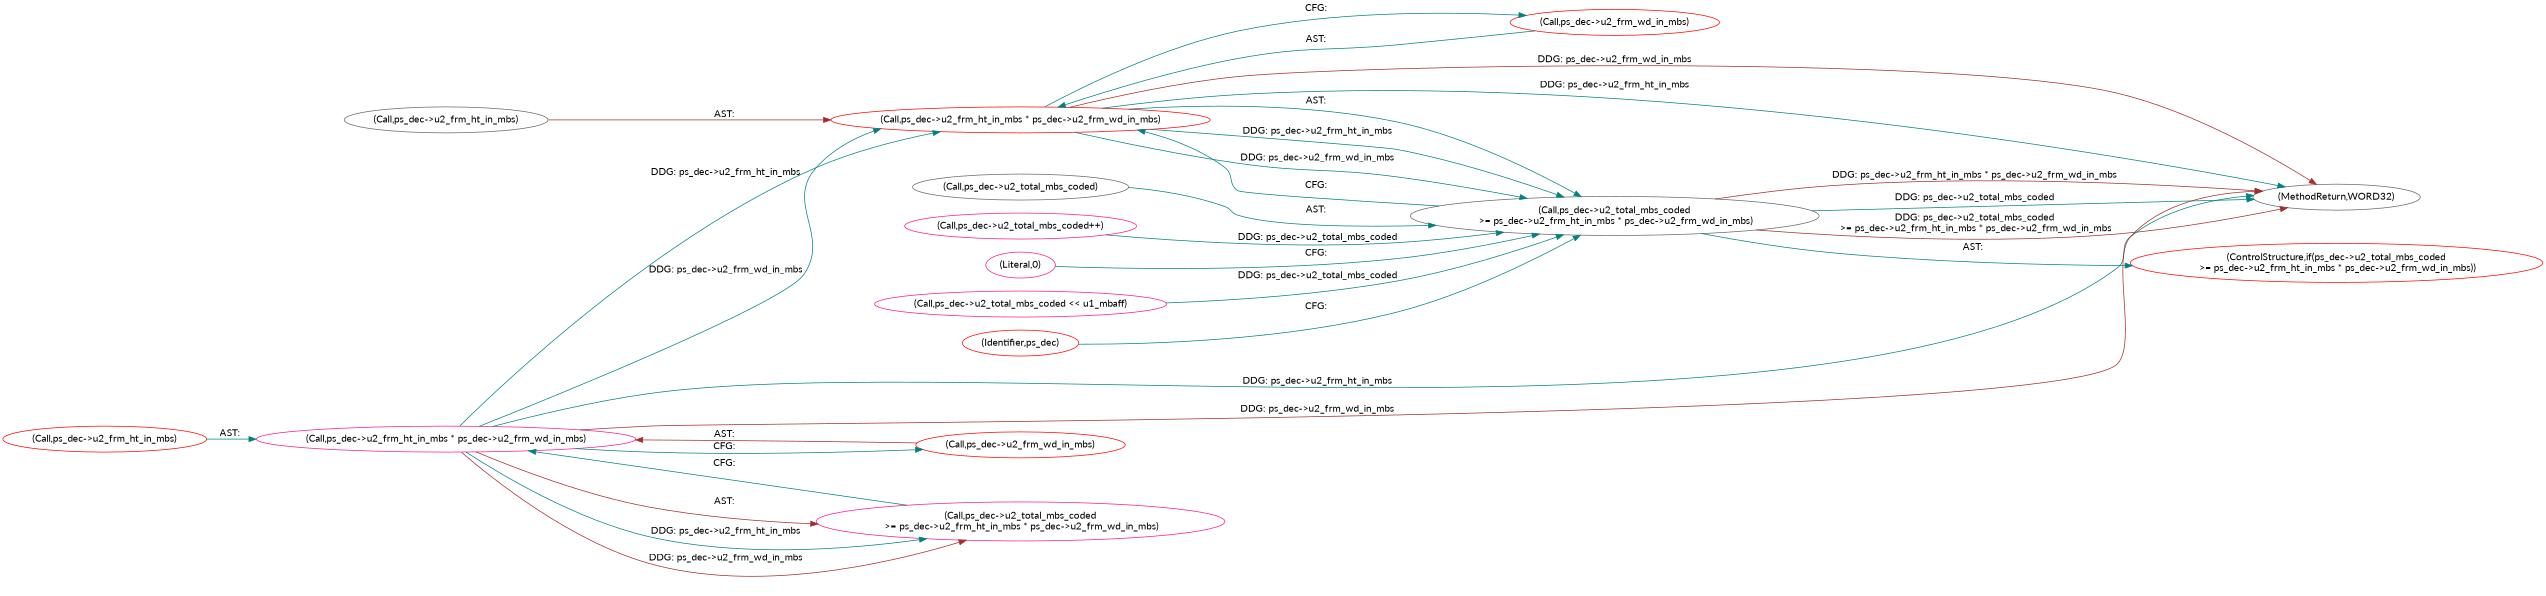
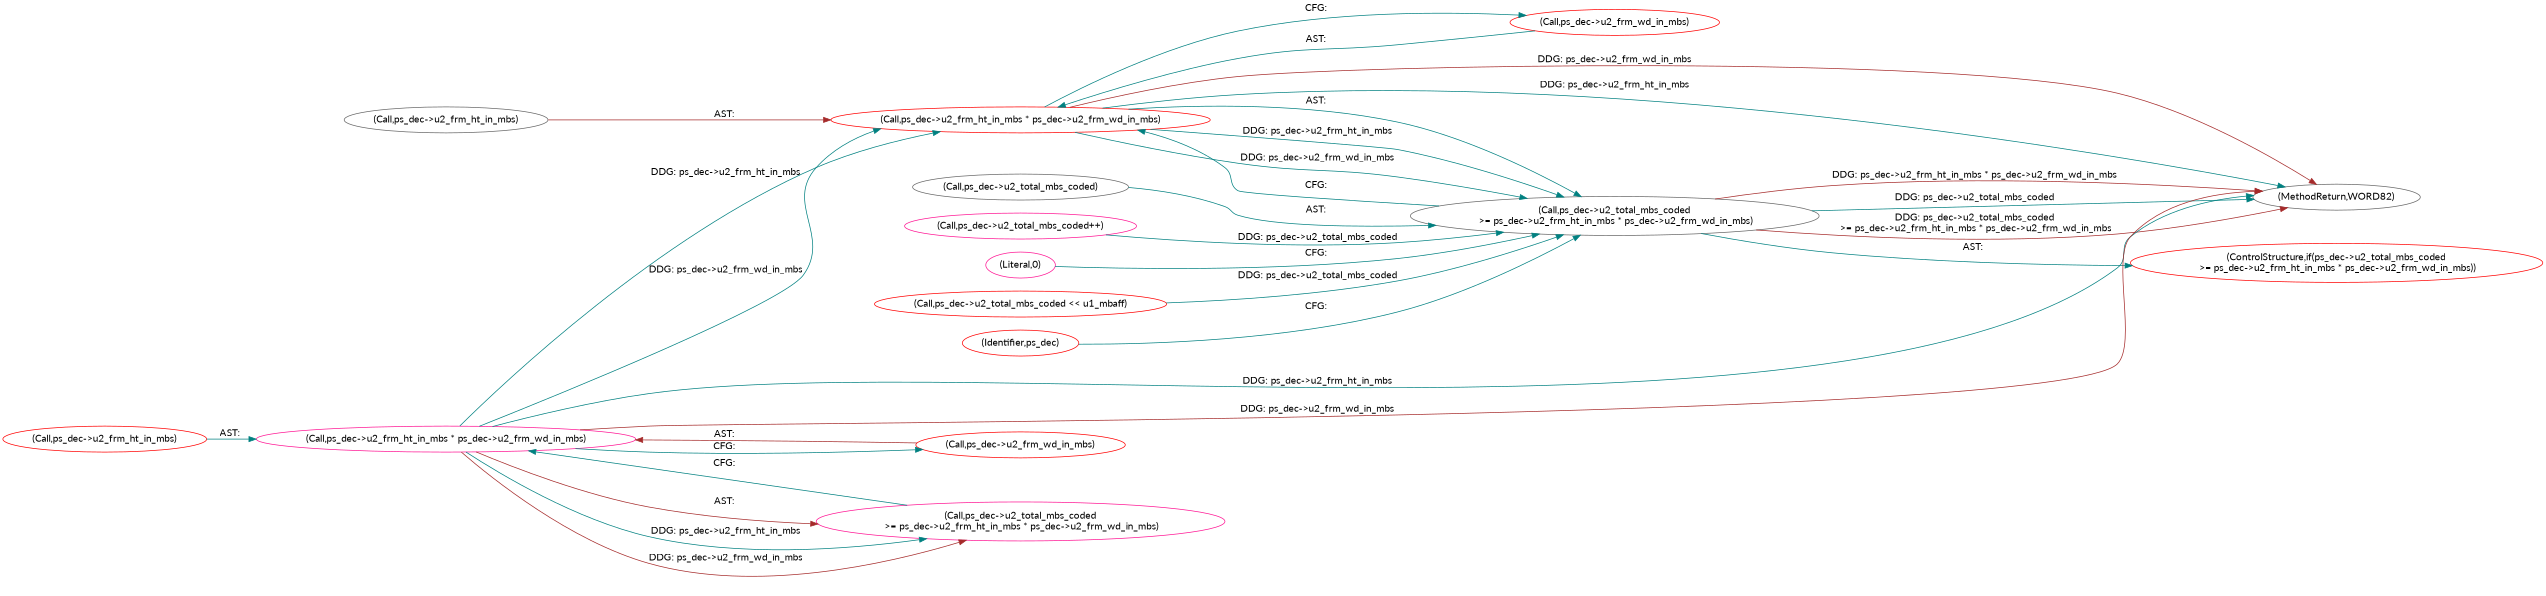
(2337, 197) -> (2337, 197)
(1021, 304) -> (1021, 304)
